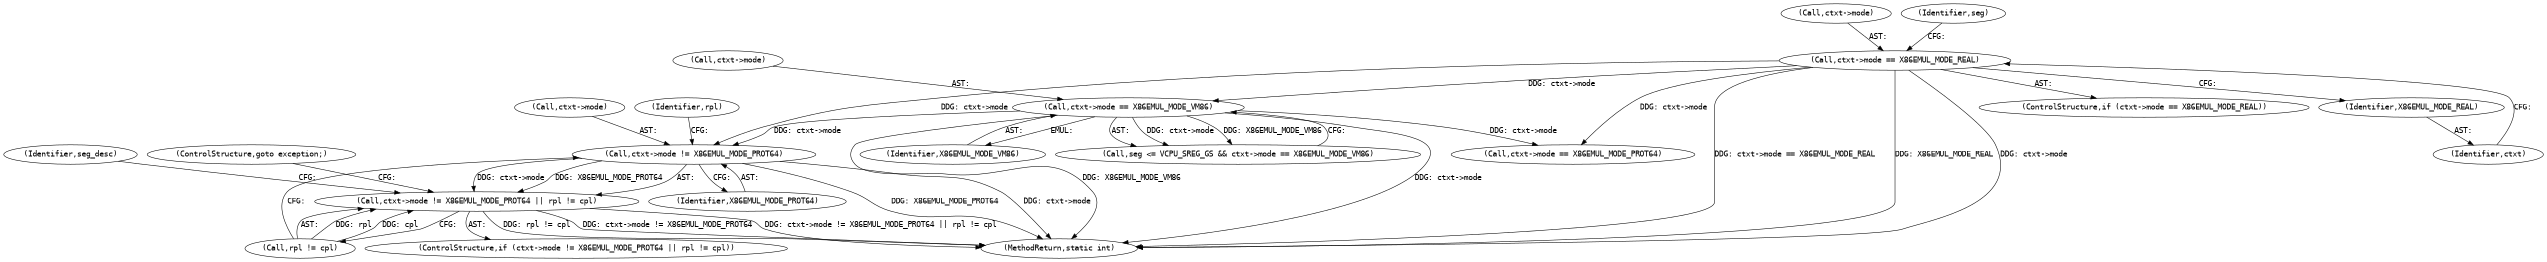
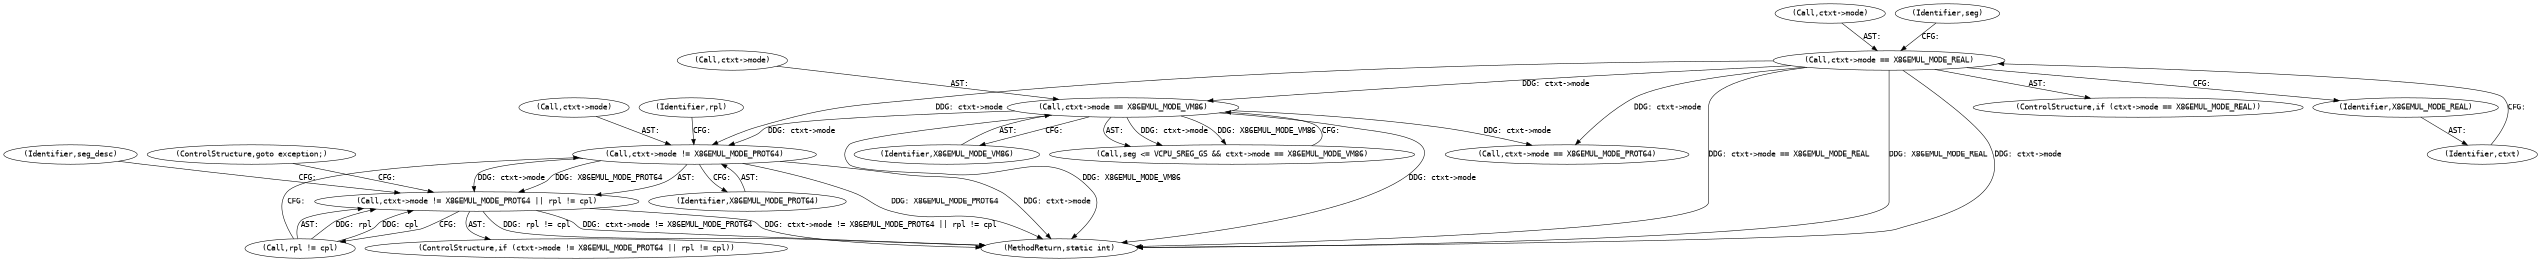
(1064, 131) -> (1057, 131)
